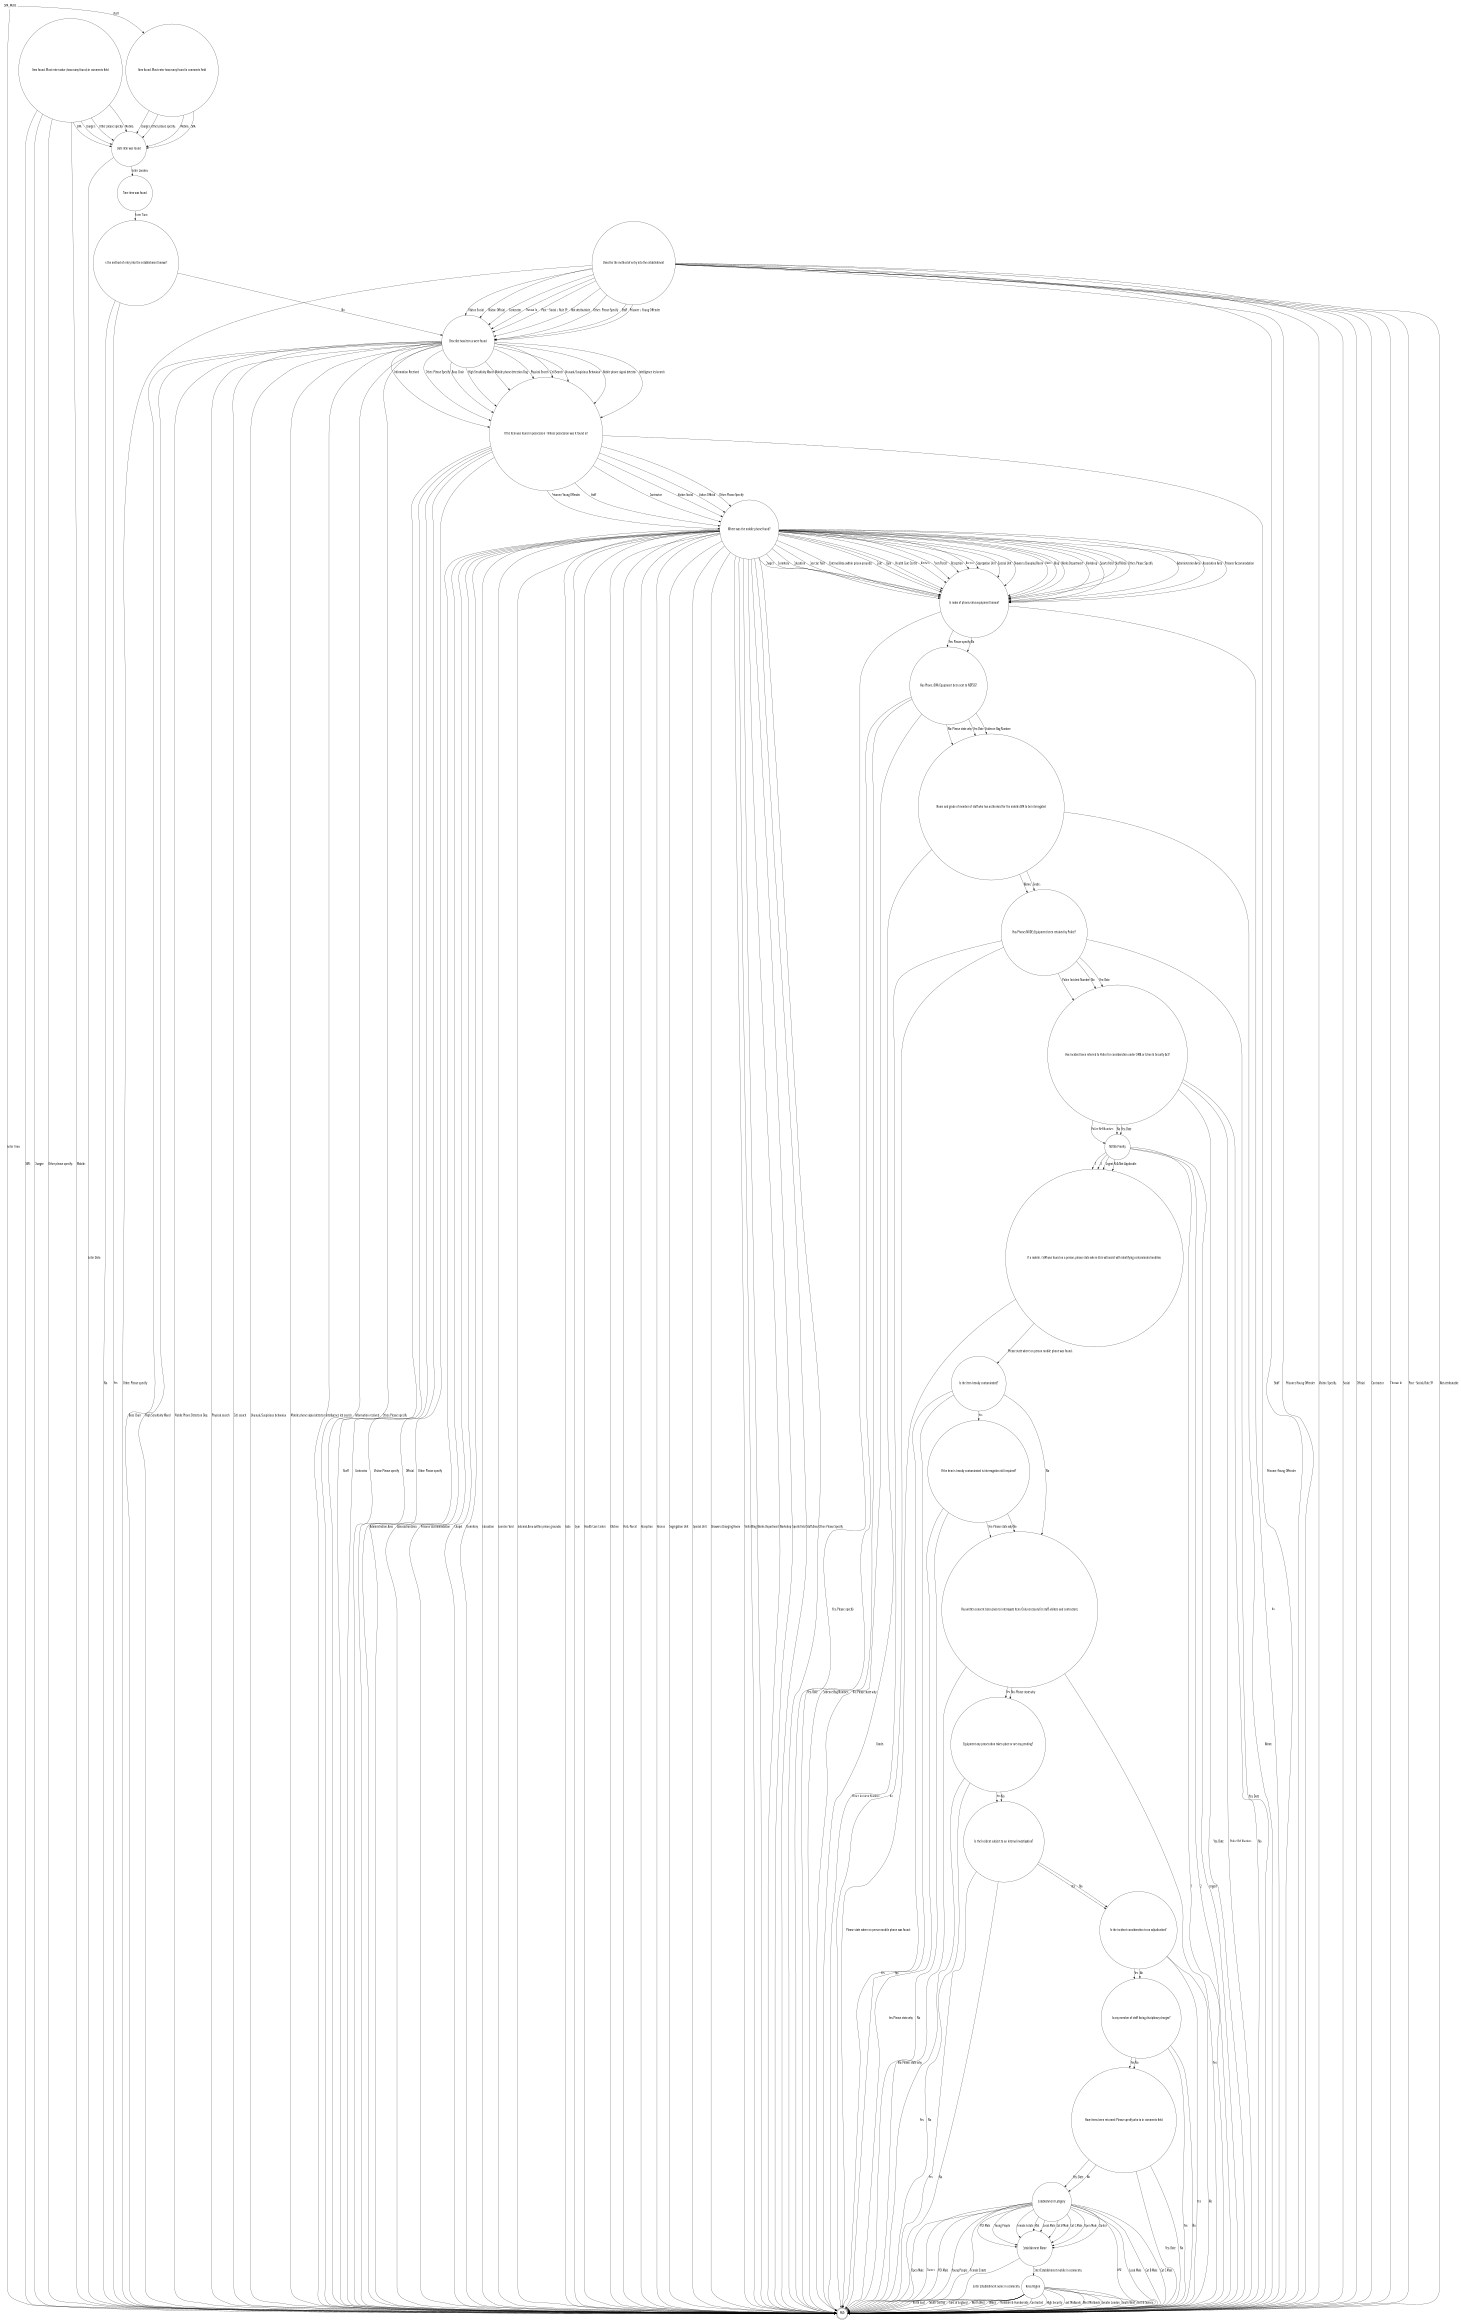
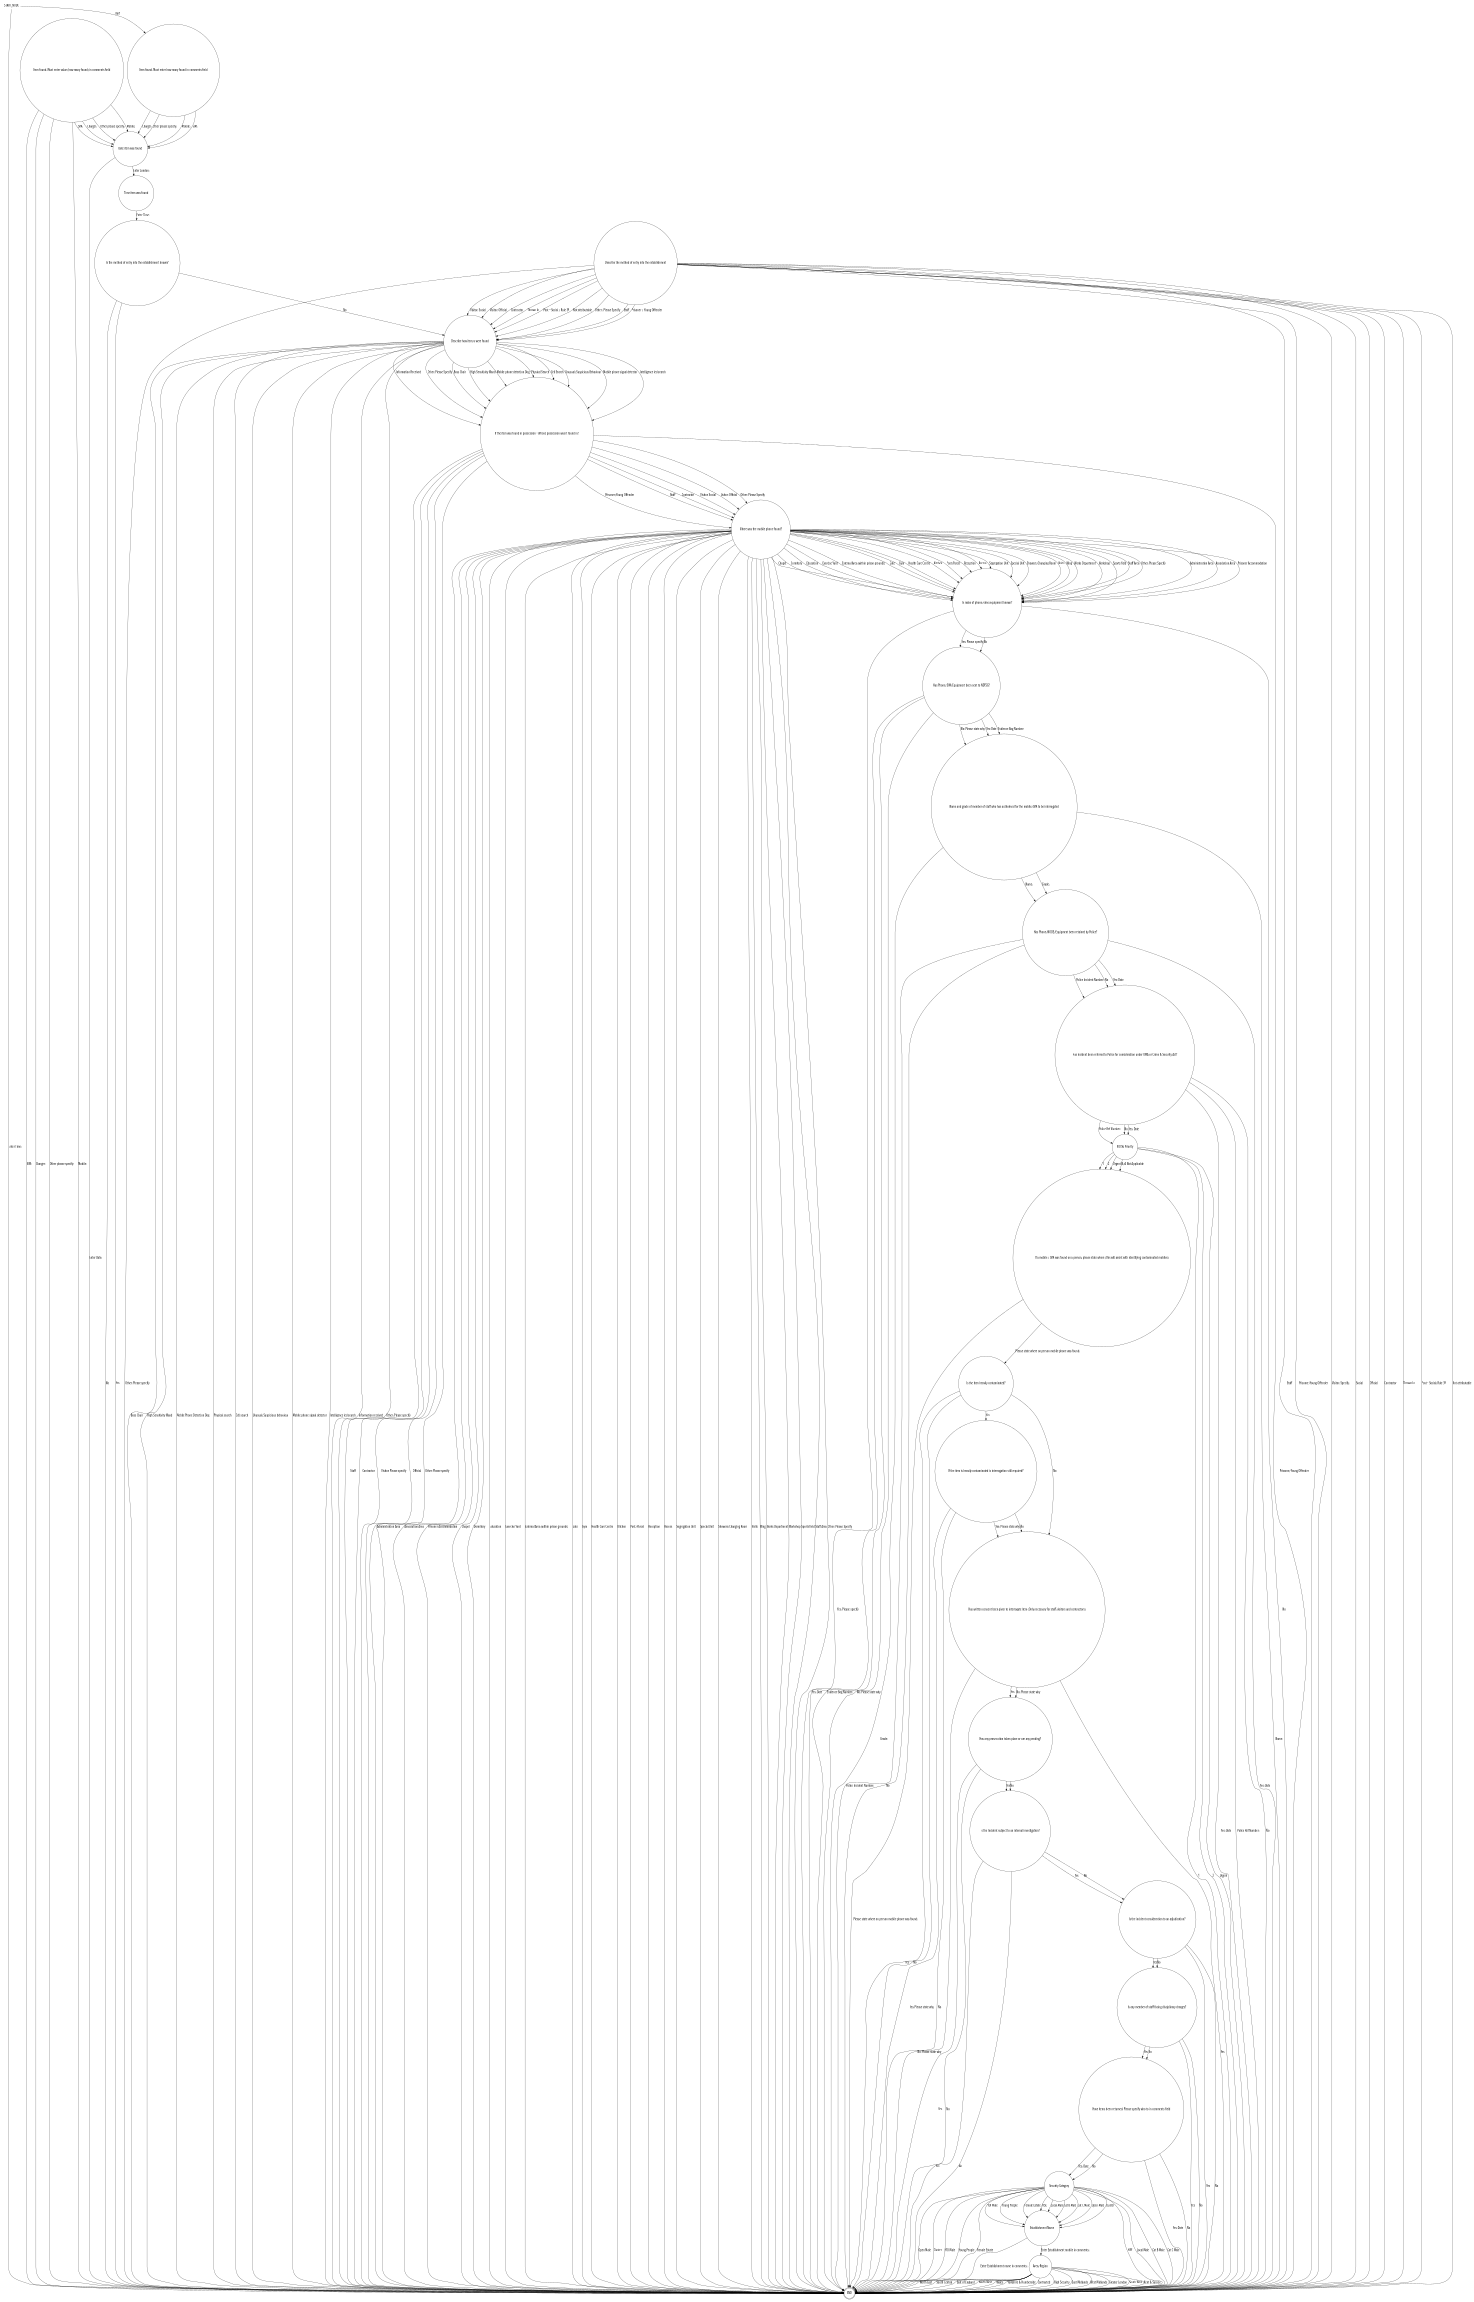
(10, 6) -> (12, 6)
(998, 1745) -> (1010, 1739)
(1052, 2202) -> (1059, 2186)
